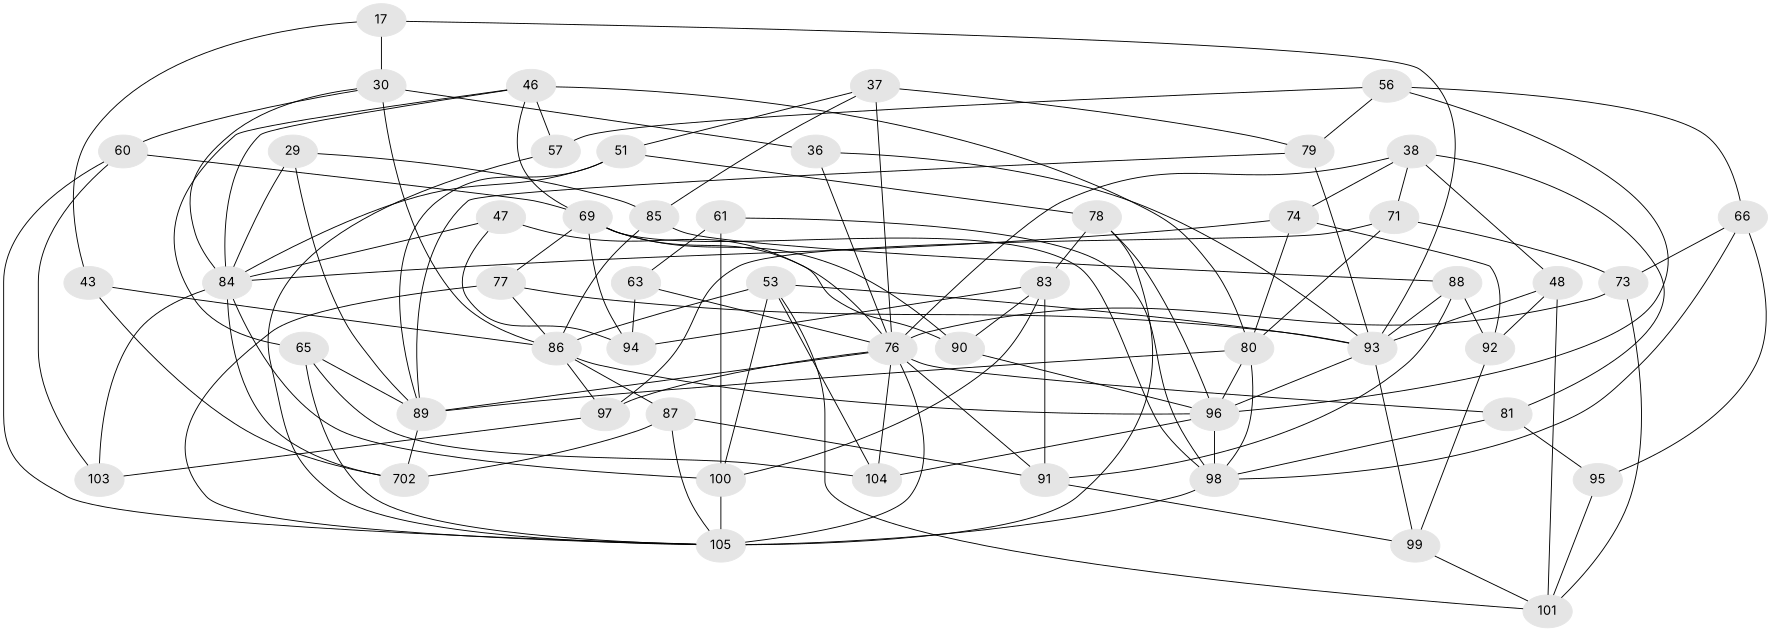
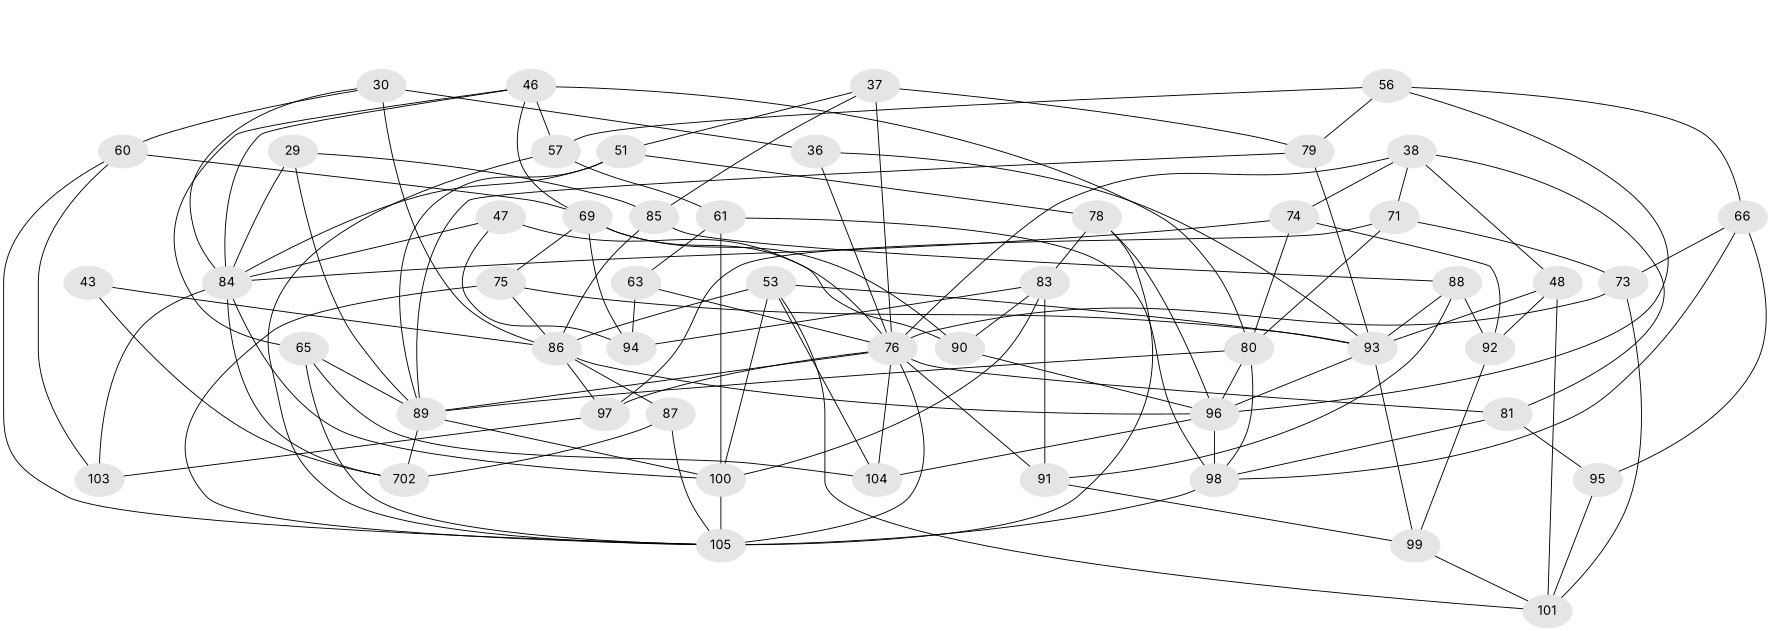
(381, 20) -> none
none -> (622, 180)
(926, 238) -> none
(501, 283) -> (501, 283)
none -> (558, 444)
(874, 450) -> none
